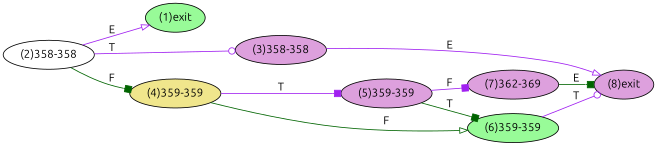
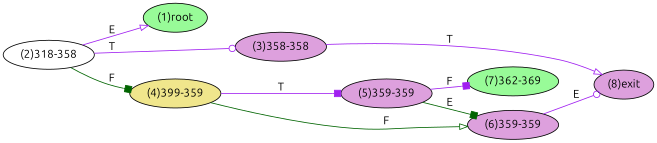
(175, 18) -> (175, 18)
(450, 46) -> (450, 40)
(49, 55) -> (49, 55)
(513, 85) -> (513, 81)
(572, 85) -> none
(175, 93) -> (175, 93)
(576, 96) -> (576, 95)
(450, 104) -> (450, 103)
(513, 128) -> (513, 125)
